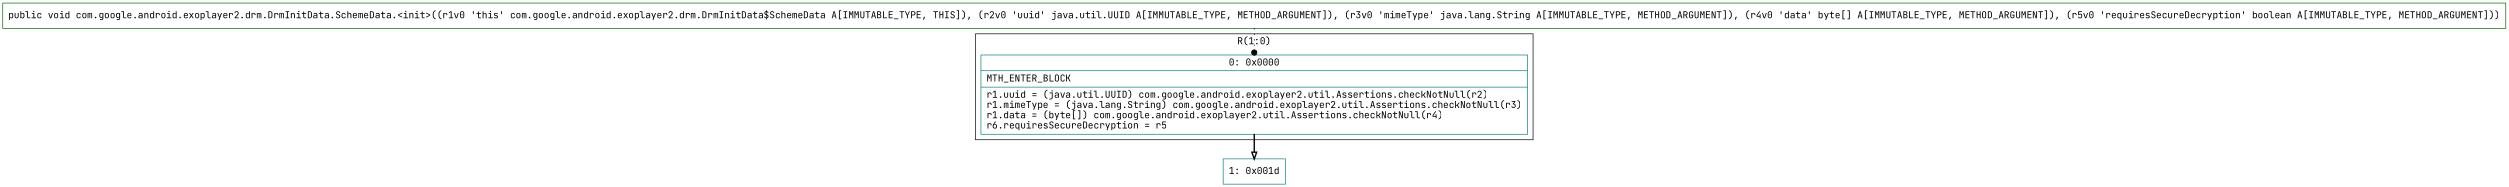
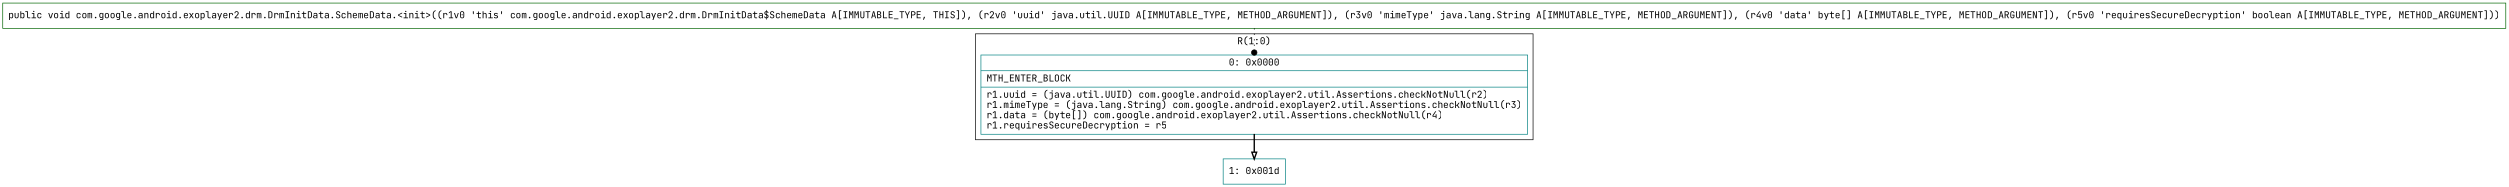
(1077, 126) -> (1077, 126)
